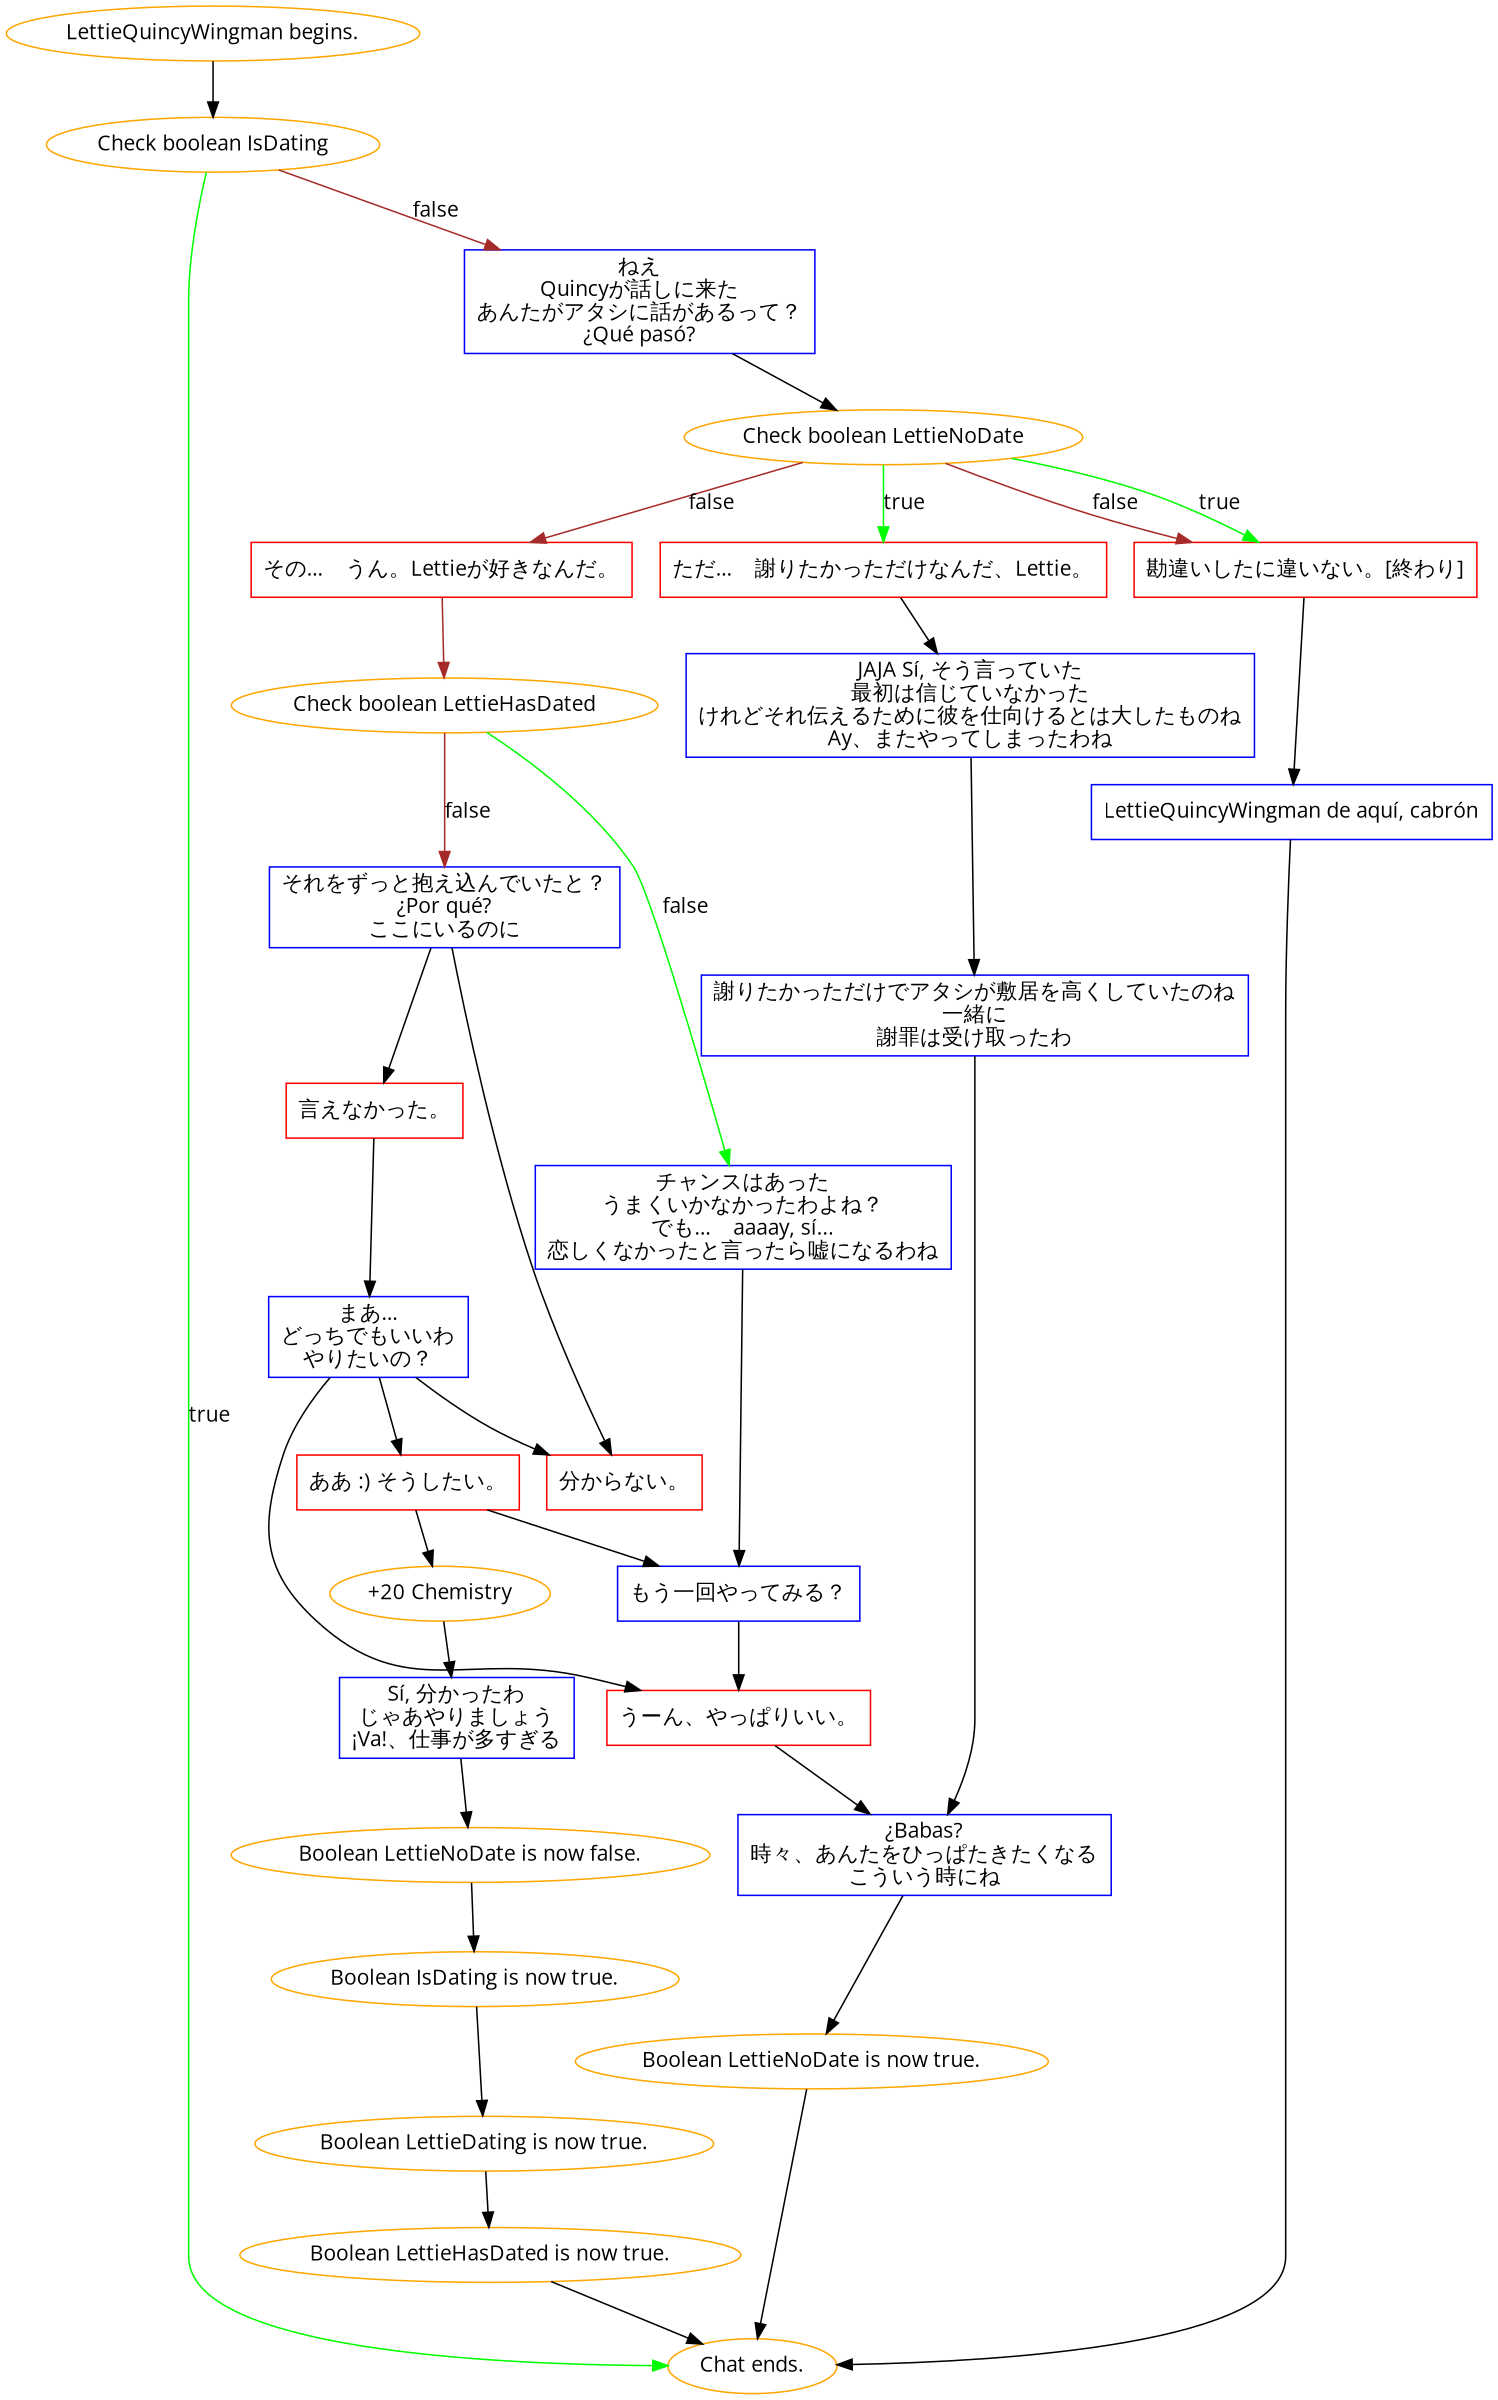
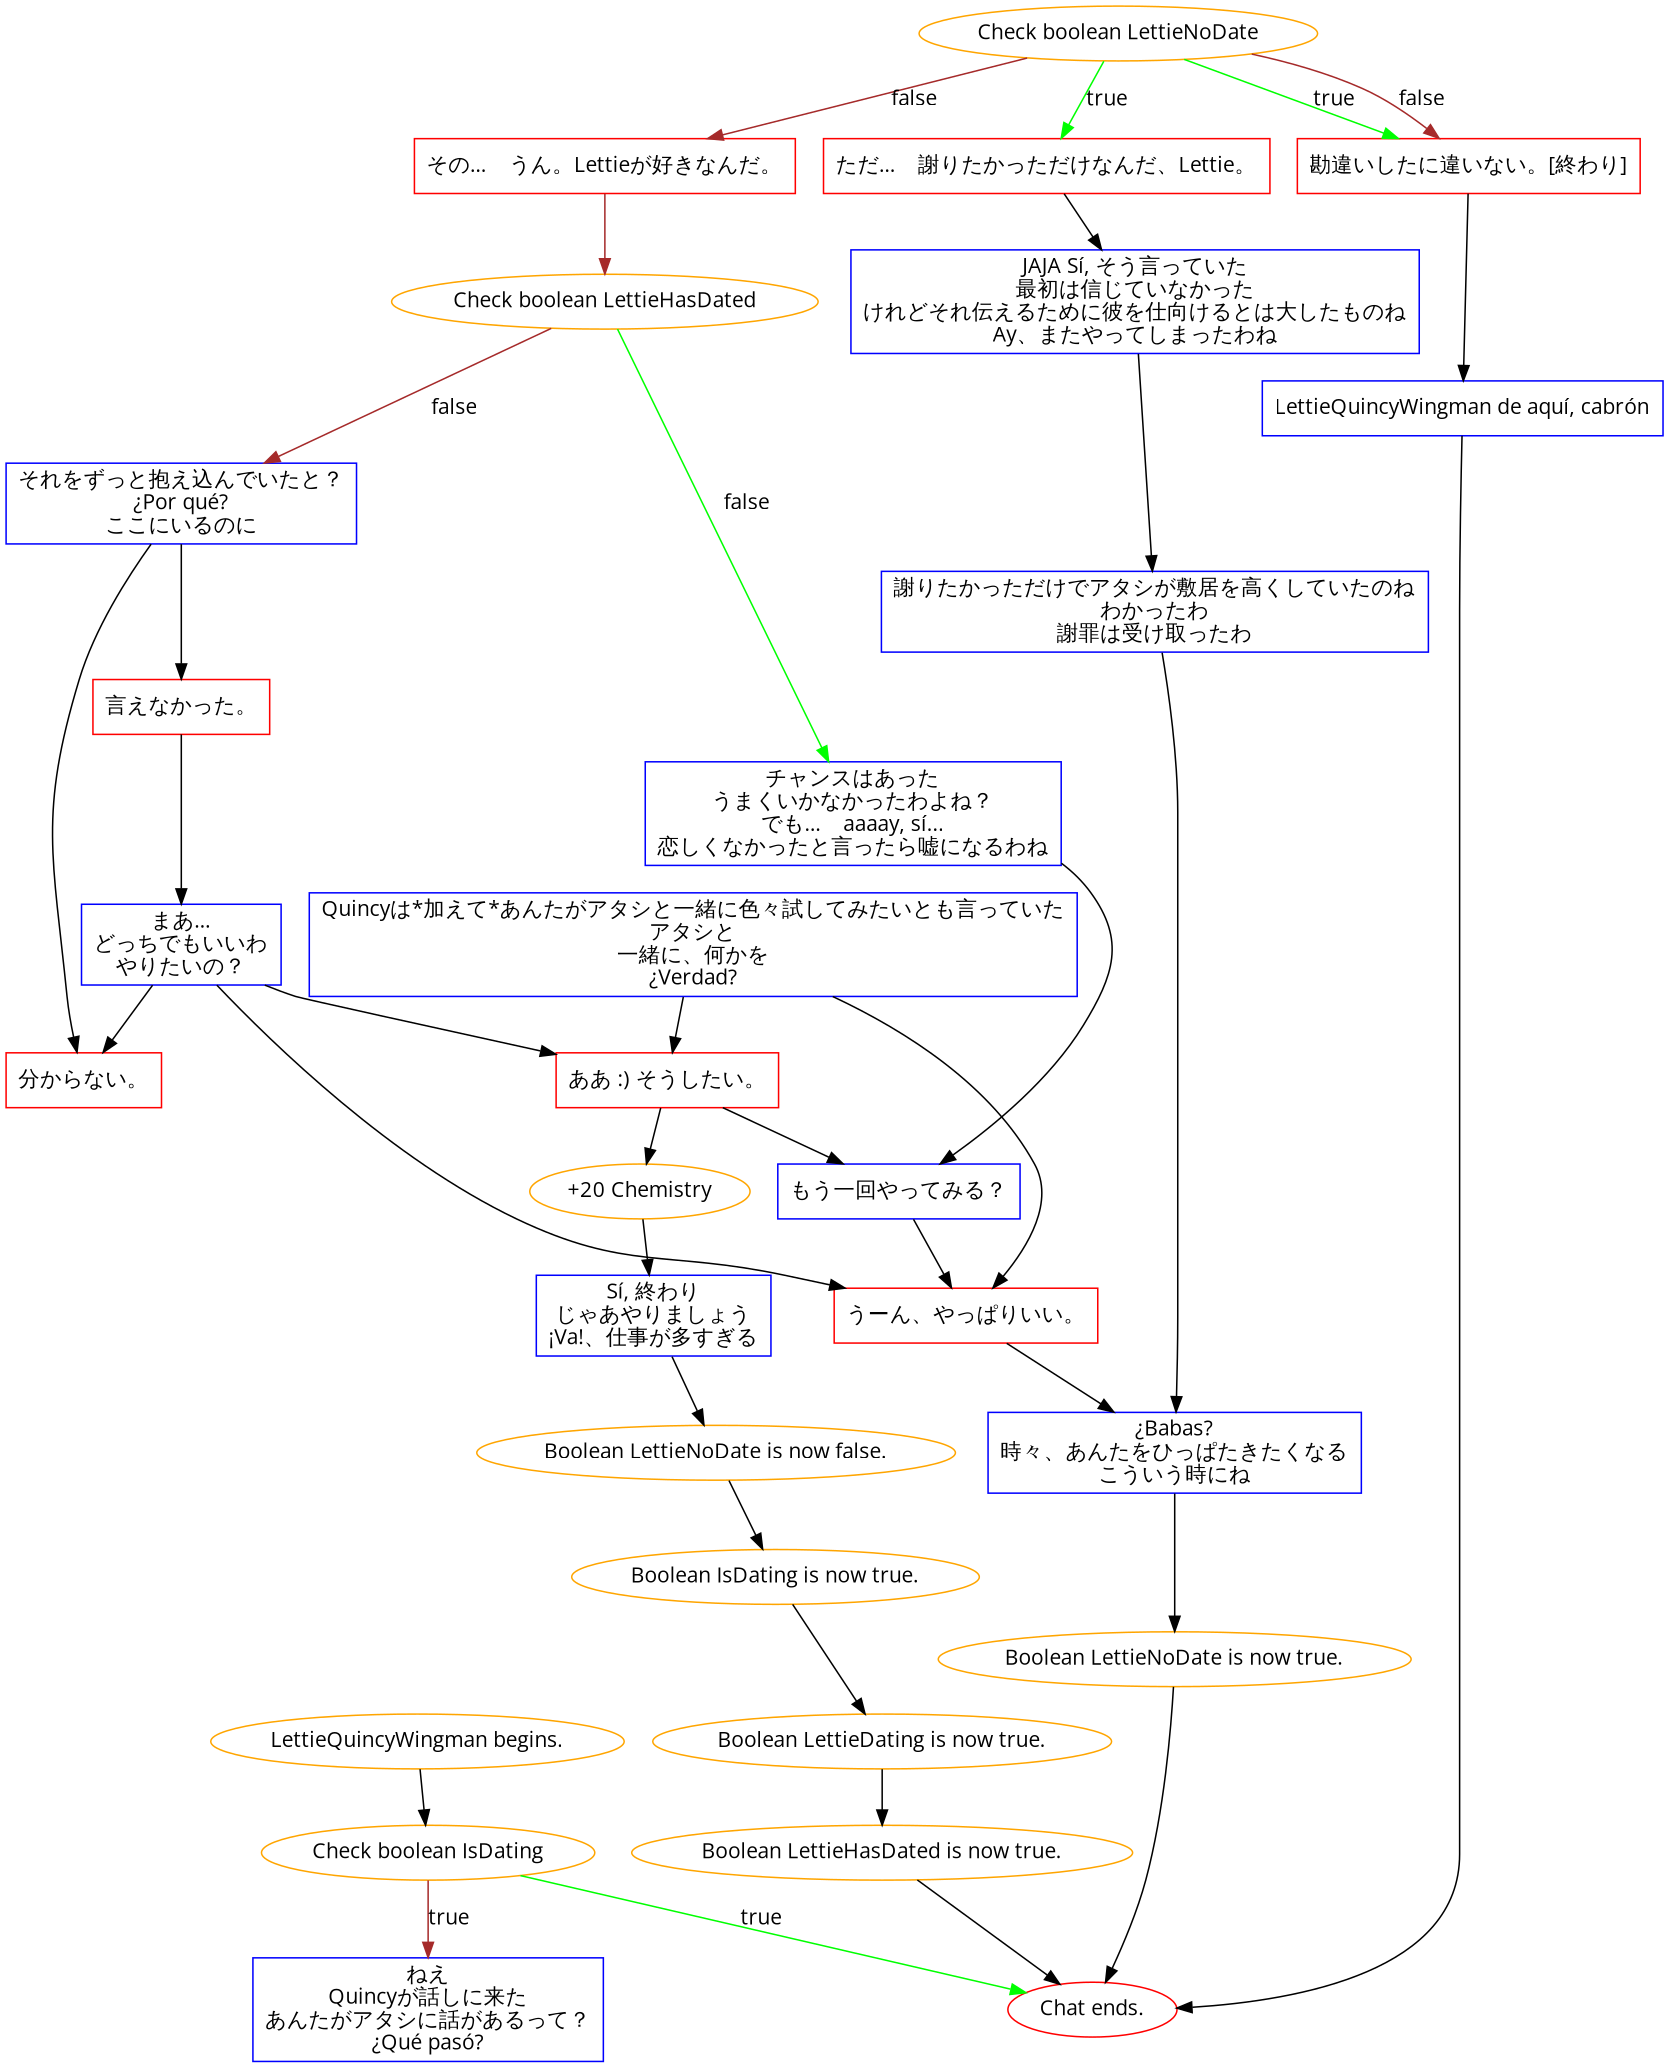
(436, 211) -> (449, 1919)
(778, 378) -> none
none -> (693, 945)
(975, 1015) -> (1155, 612)
(457, 1718) -> (654, 1316)
(752, 2366) -> (1092, 2010)
